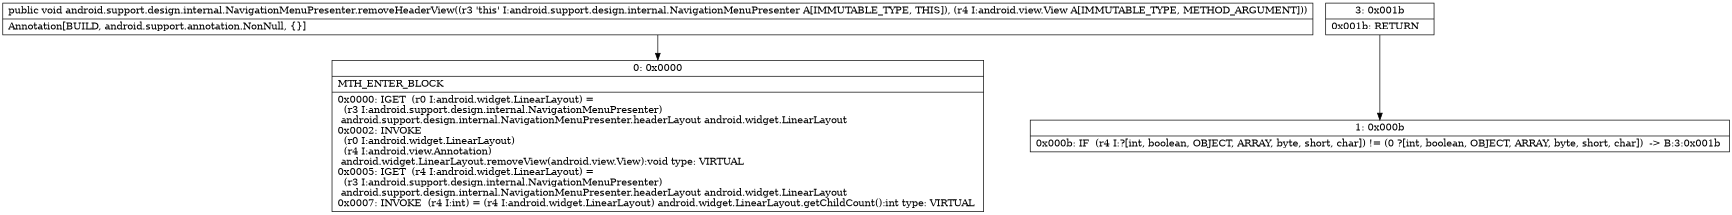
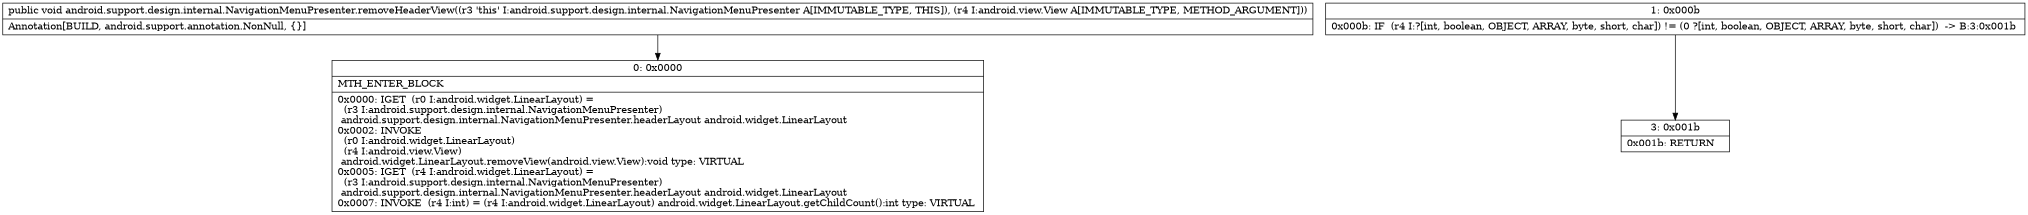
(1380, 74) -> (1675, 74)
(415, 152) -> (400, 152)
